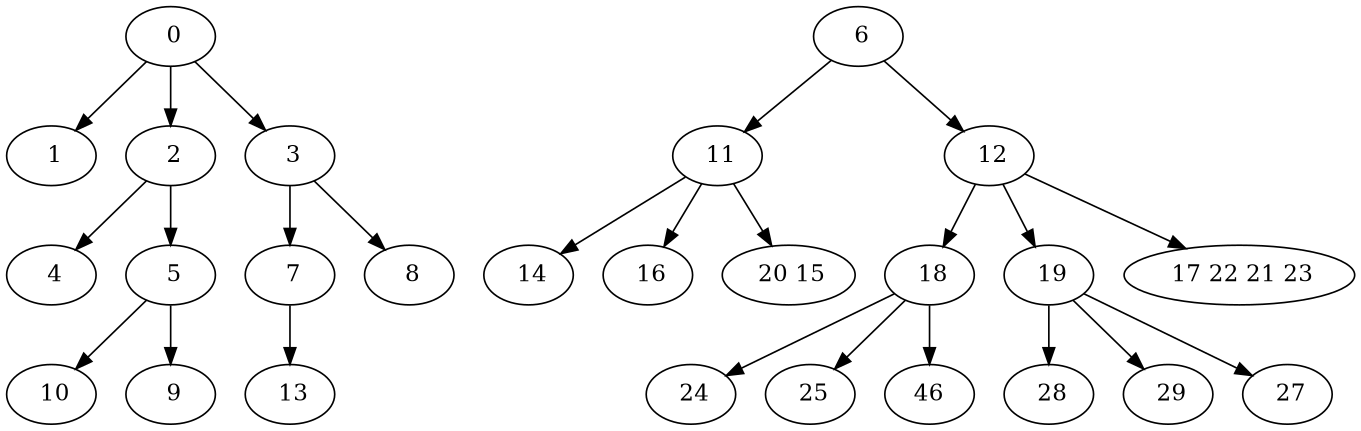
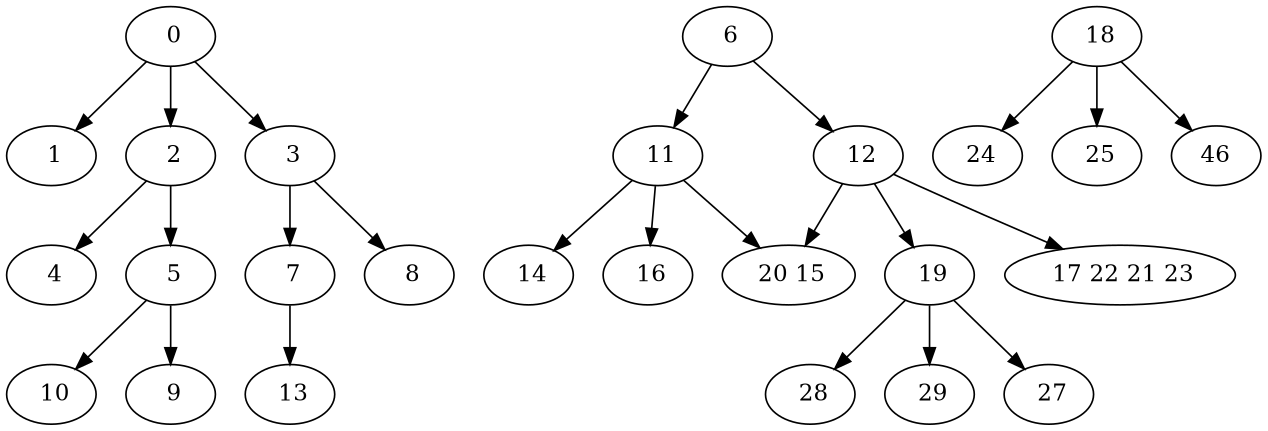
(963, 208) -> (828, 207)
